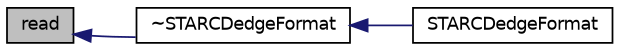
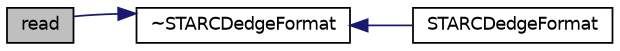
(114, 37) -> (96, 15)
